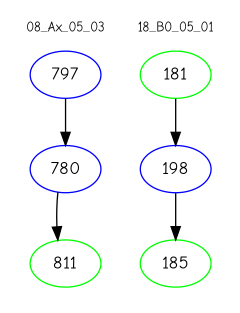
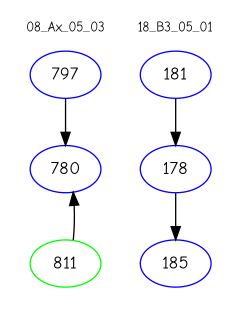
(176, 28) -> (176, 28)
(176, 75) -> (176, 75)
(176, 169) -> (176, 169)
(57, 210) -> (74, 223)
(176, 264) -> (176, 264)
